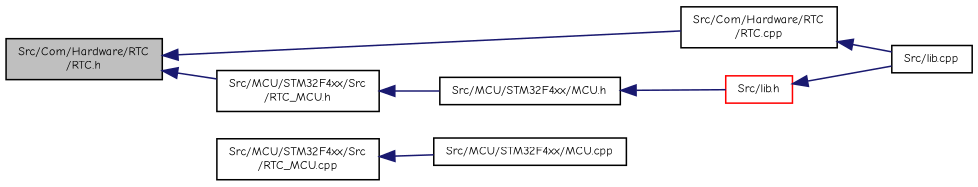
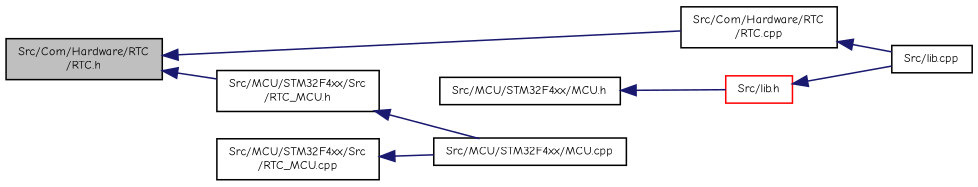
(417, 91) -> (434, 127)
